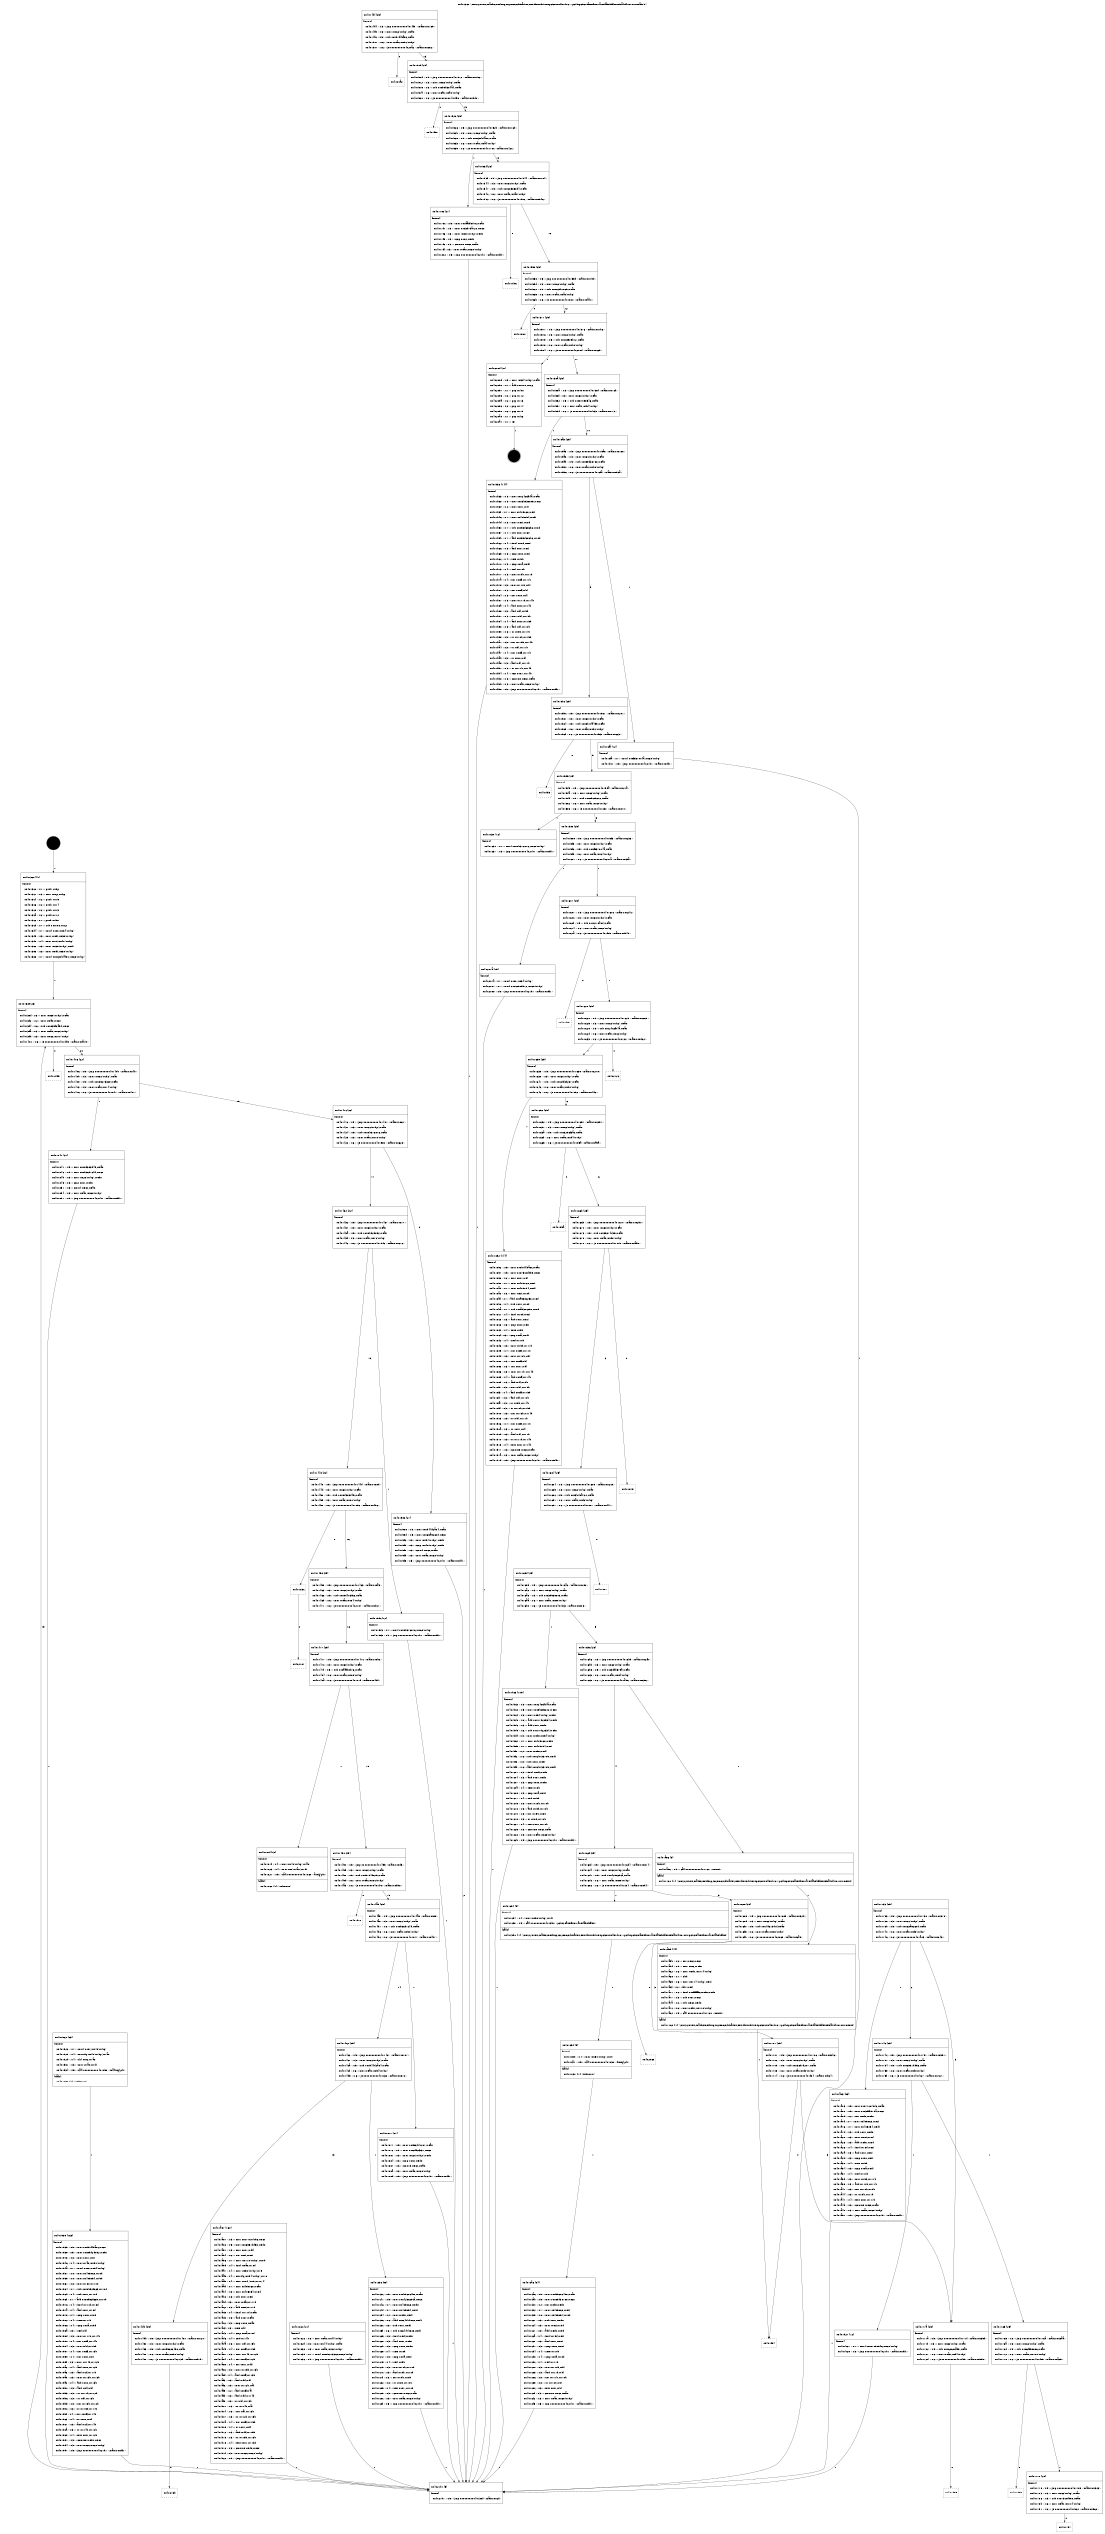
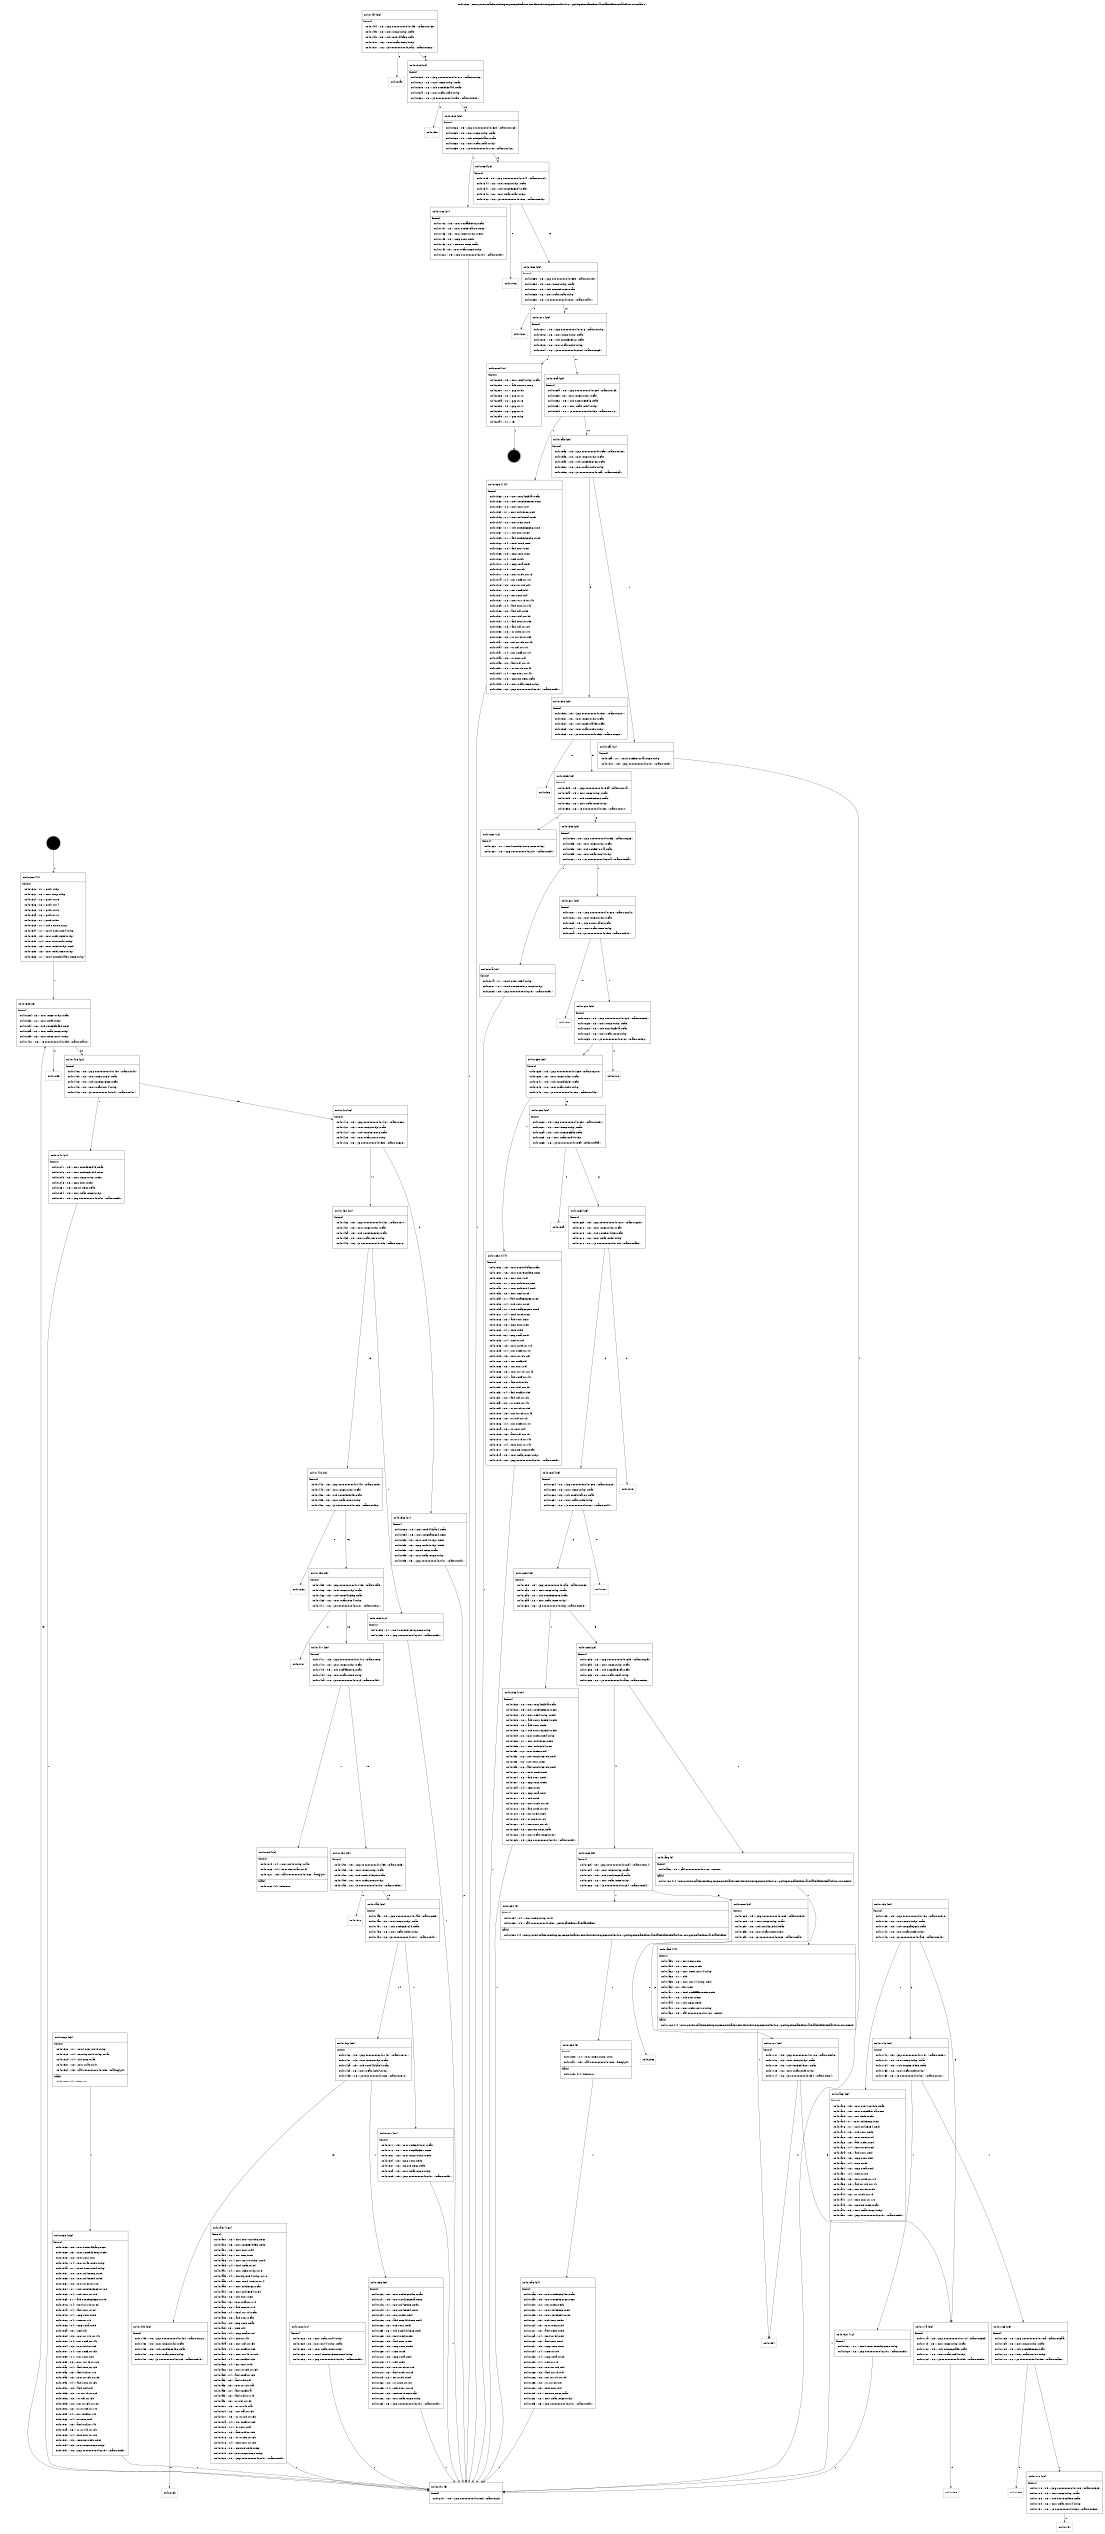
none -> (565, 1539)
(298, 1626) -> (314, 1633)
